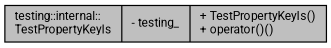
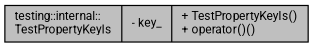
(156, 23) -> (147, 23)
